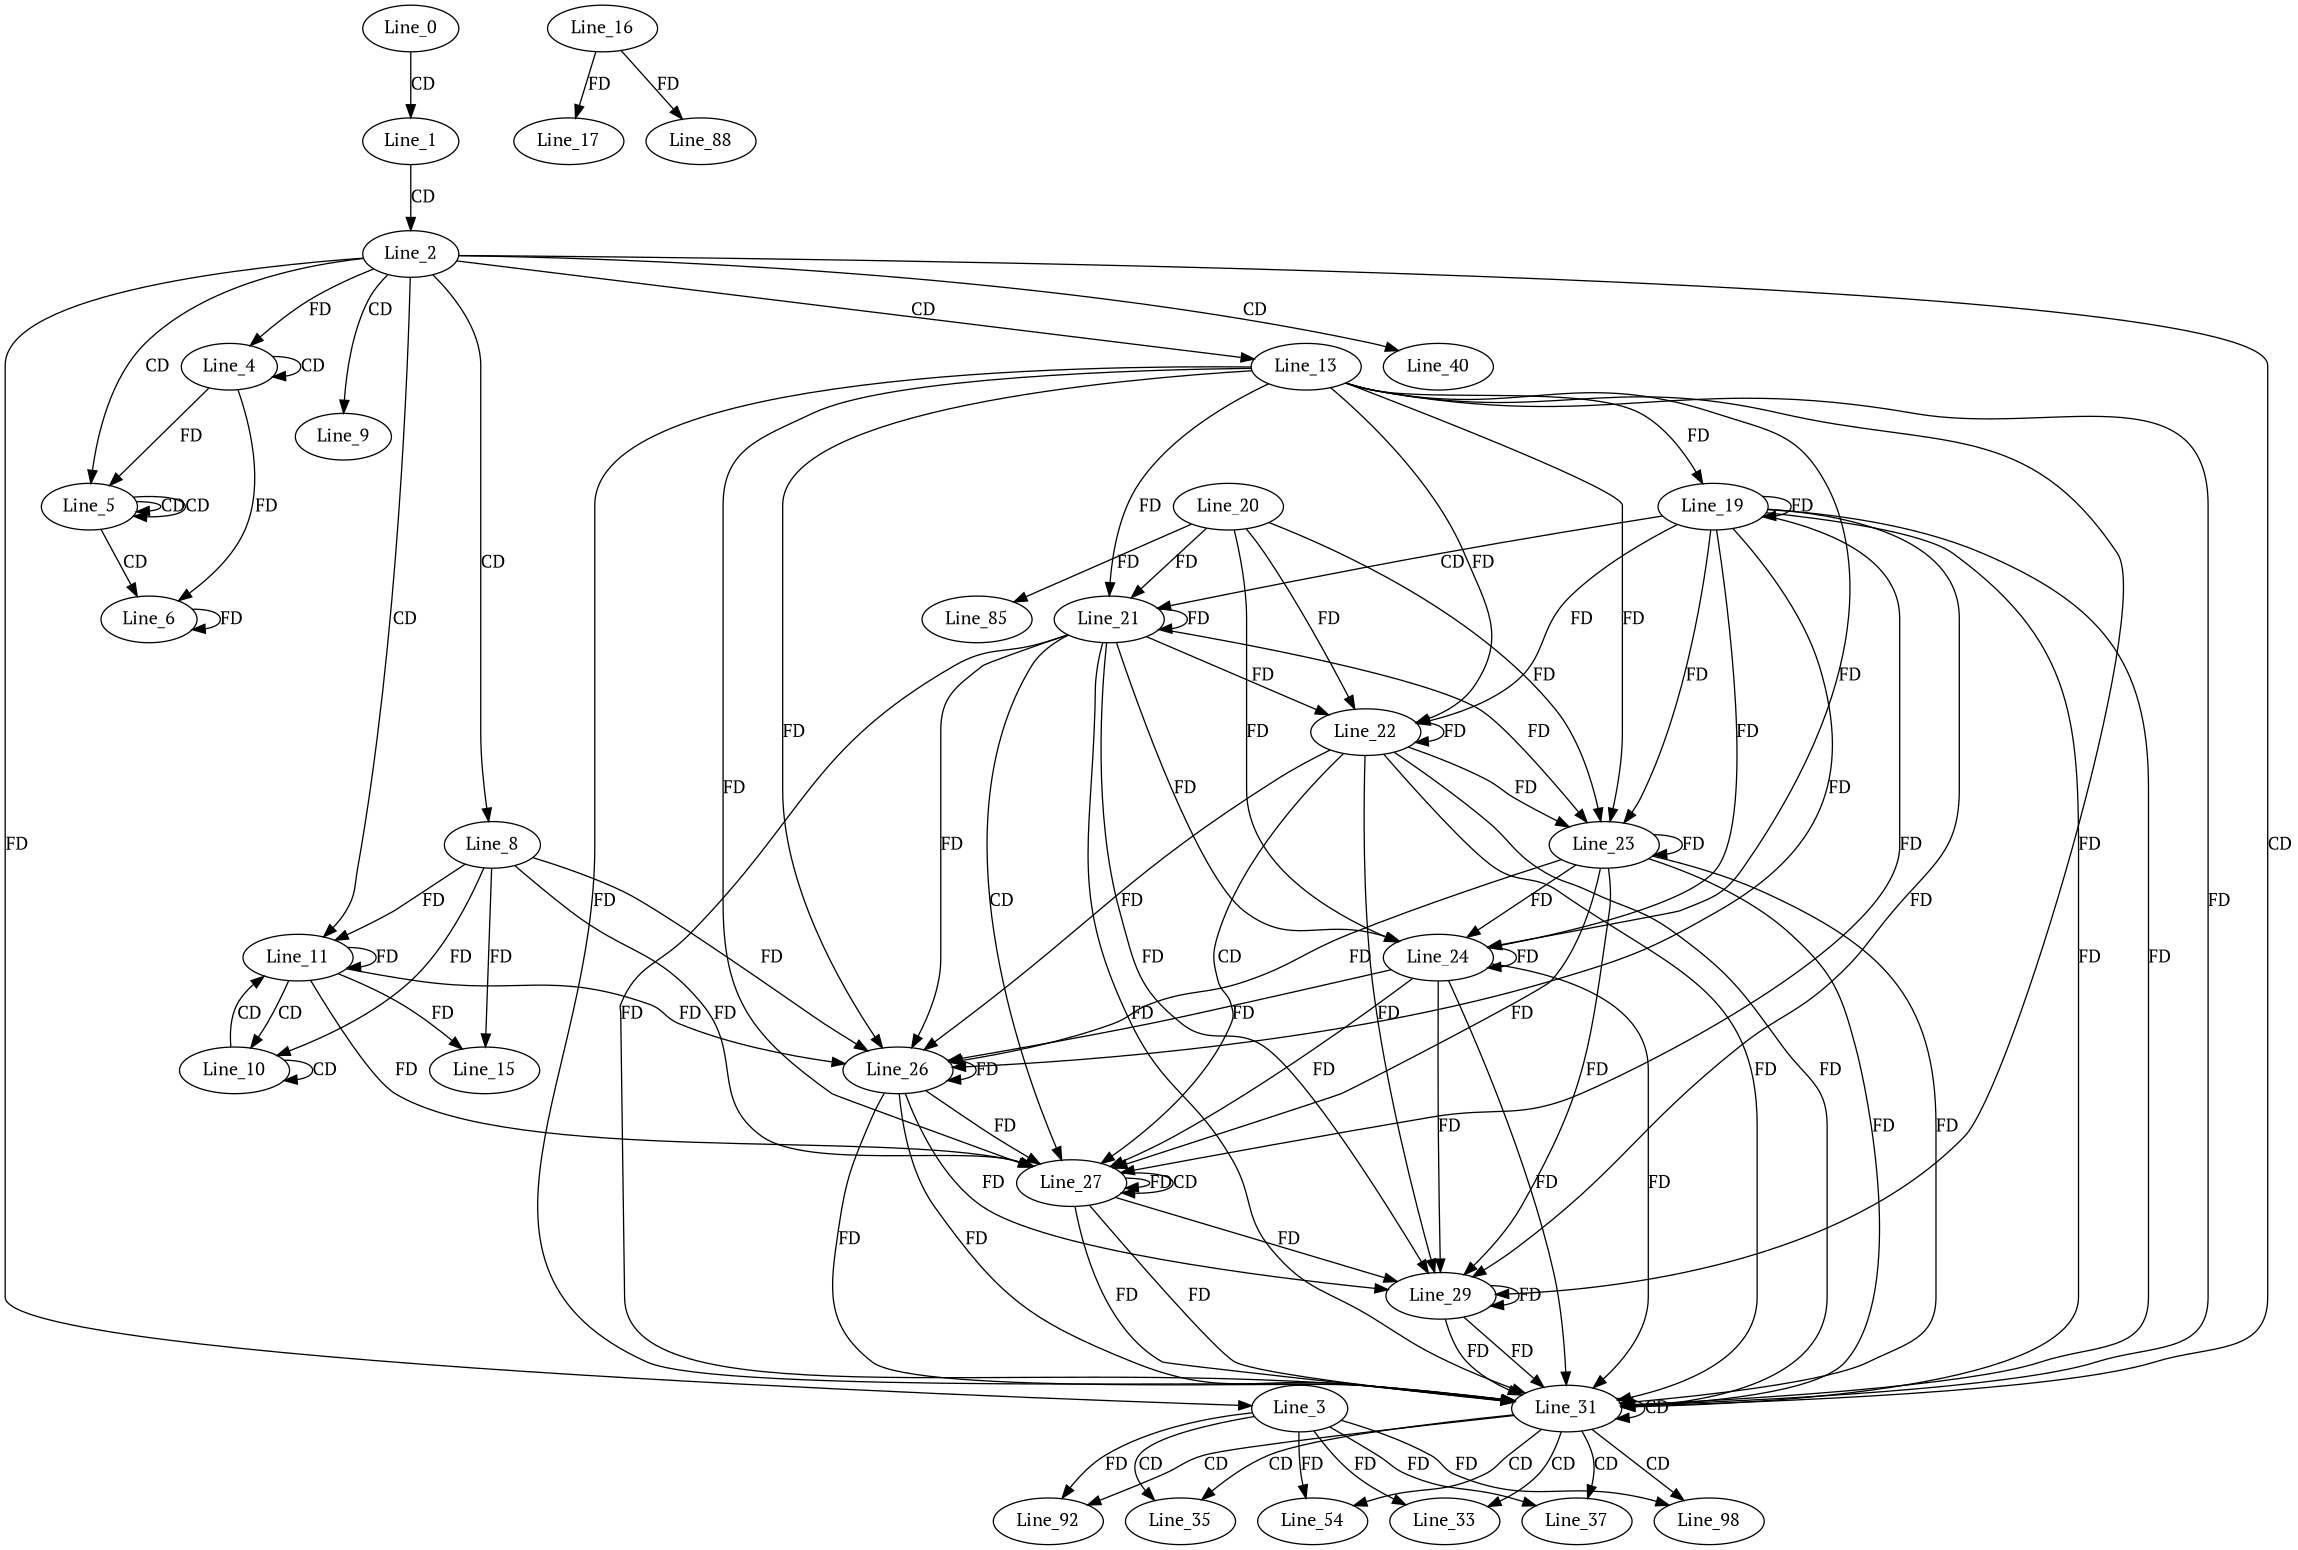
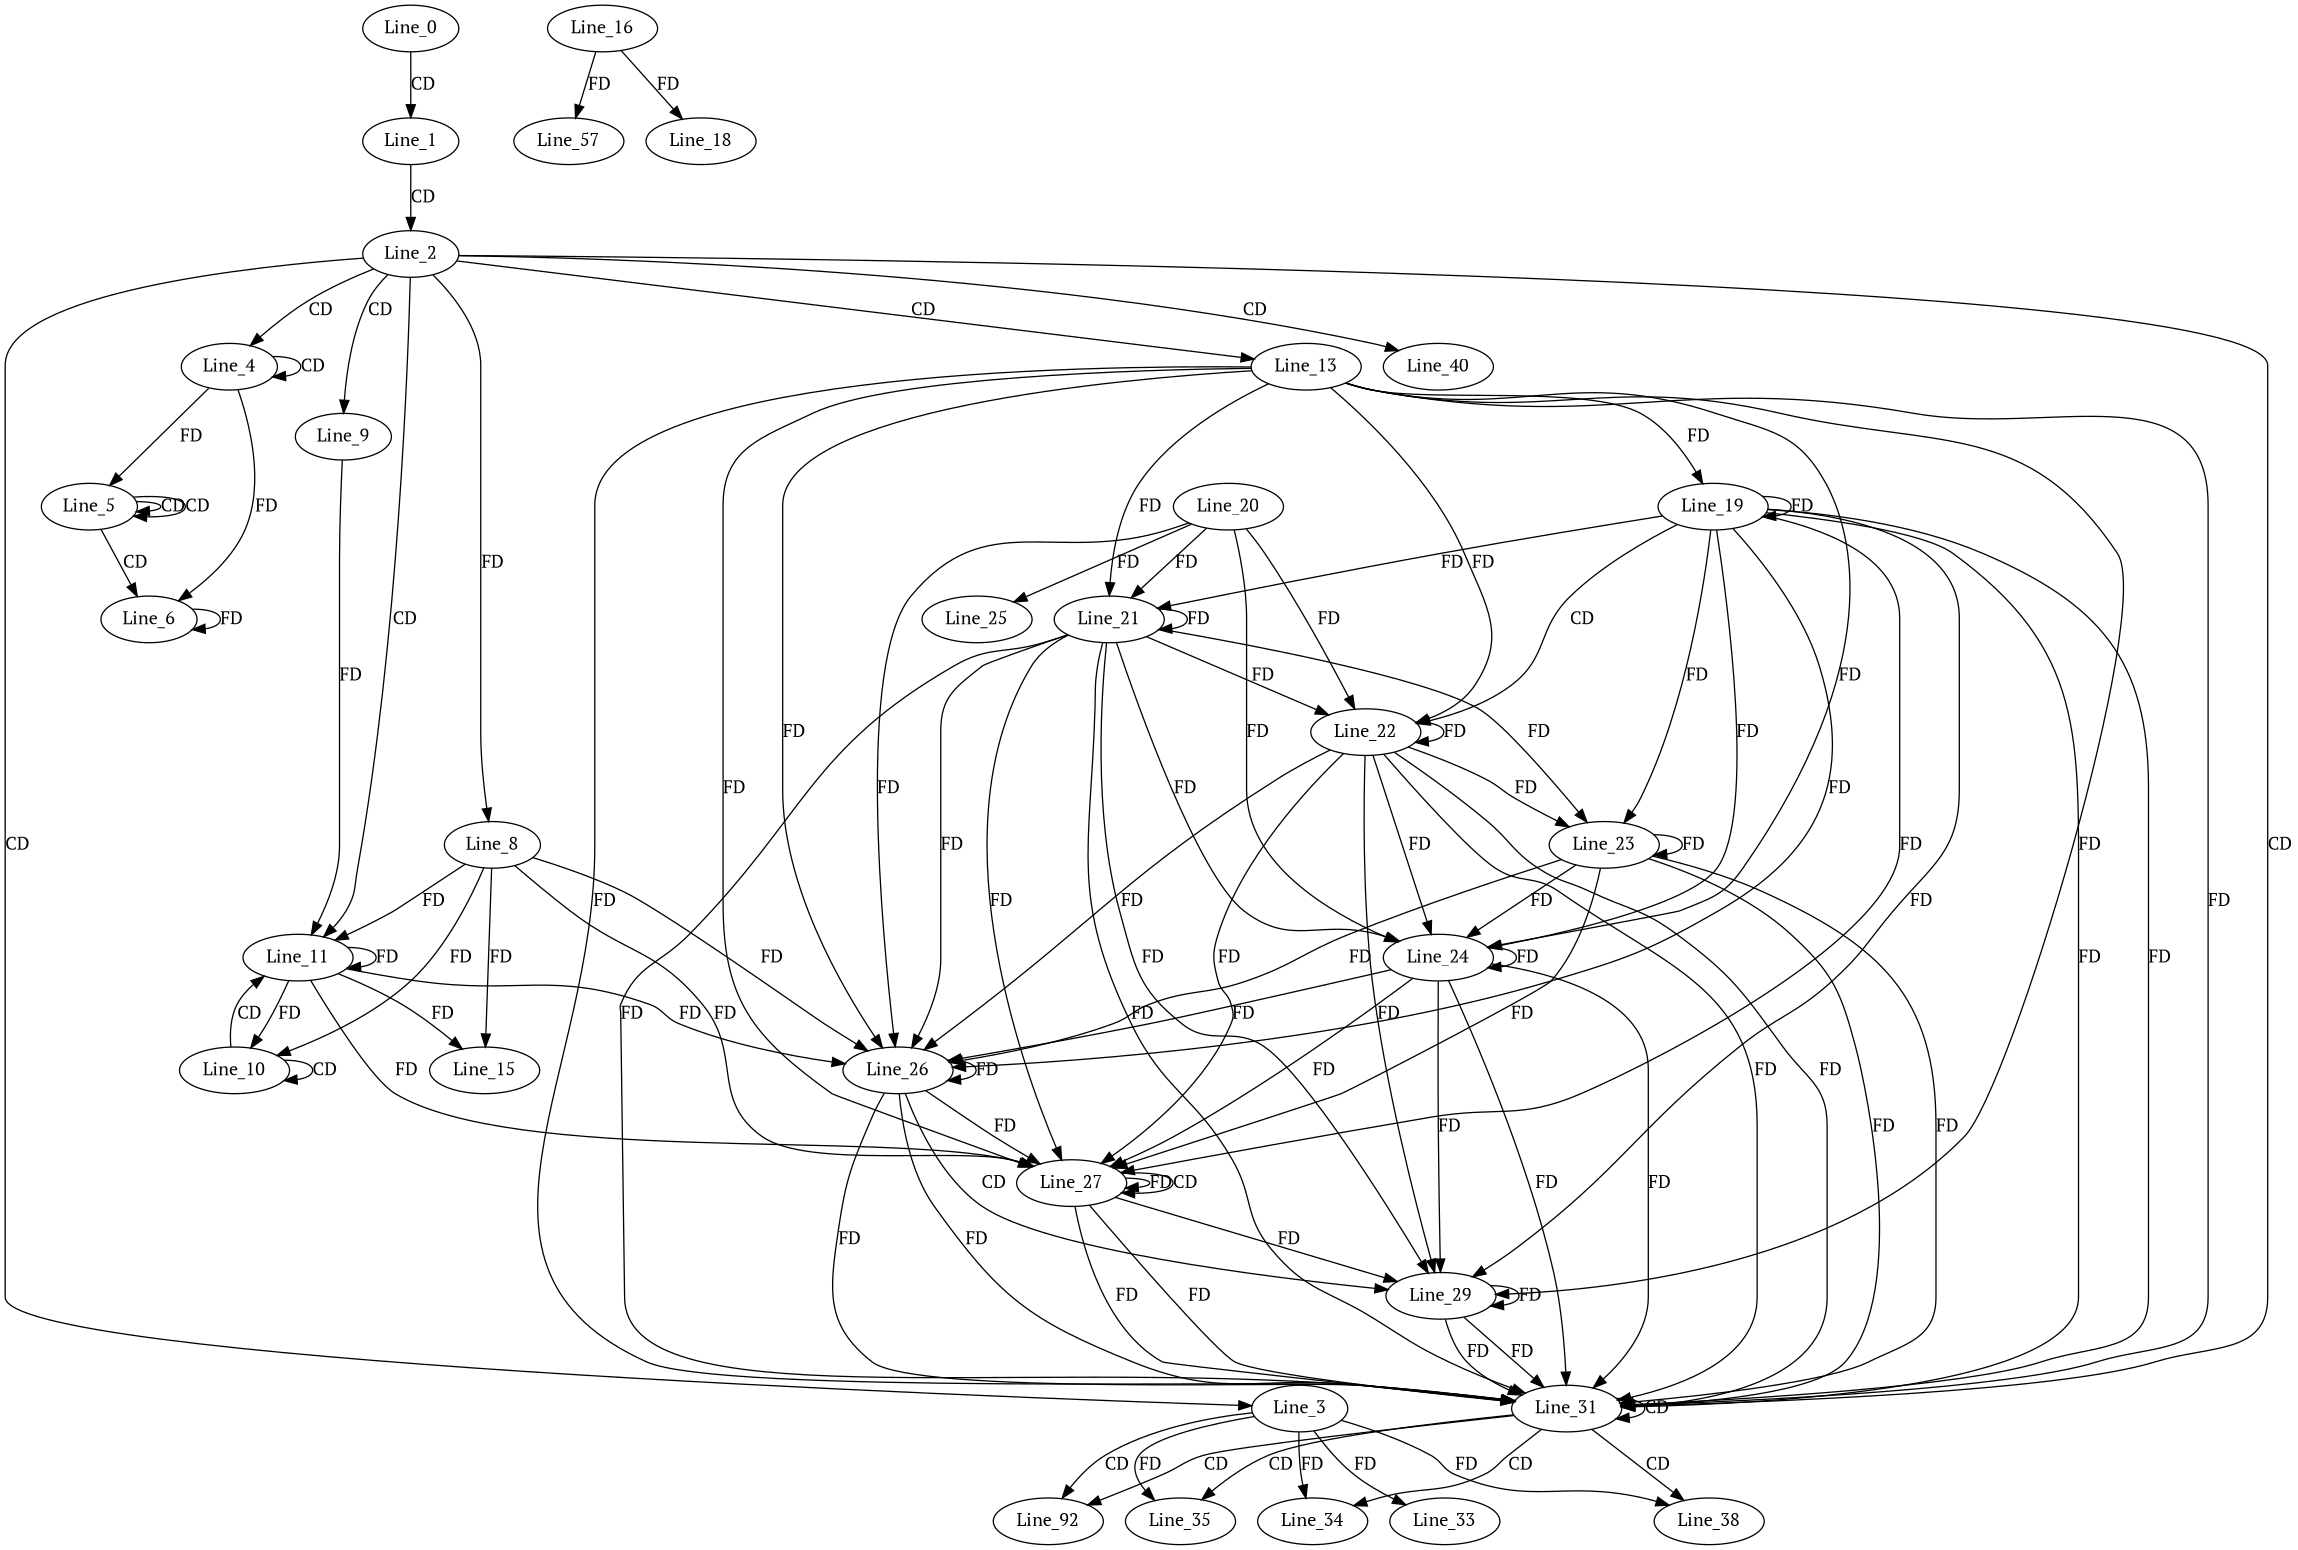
(569, 141) -> (569, 141)
(701, 141) -> (701, 141)
(321, 310) -> (321, 310)
(184, 314) -> none
(1622, 505) -> none
(493, 563) -> (493, 563)
(1453, 563) -> (1453, 563)
(977, 619) -> (977, 619)
(1582, 619) -> (1582, 619)
(1469, 630) -> (887, 664)
none -> (340, 694)
none -> (1400, 839)
(17, 845) -> (17, 845)
(1002, 901) -> (1002, 901)
(1230, 958) -> (1230, 958)
(290, 1014) -> (290, 1014)
(1579, 1080) -> none
(994, 1183) -> (994, 1183)
(1117, 1465) -> (1117, 1465)
(1151, 1465) -> (1151, 1465)
(1539, 1474) -> none
(1313, 1521) -> (1313, 1521)
(1577, 1521) -> none
(1709, 1521) -> (1709, 1521)
